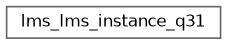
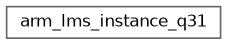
(114, 22) -> (114, 22)
